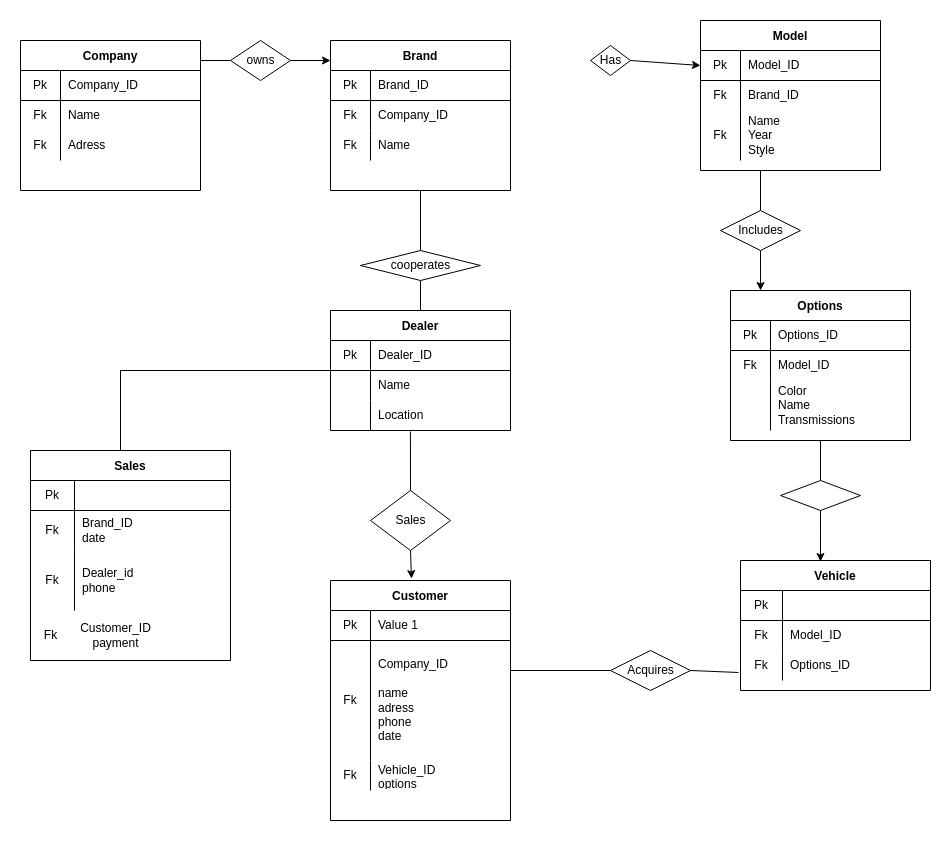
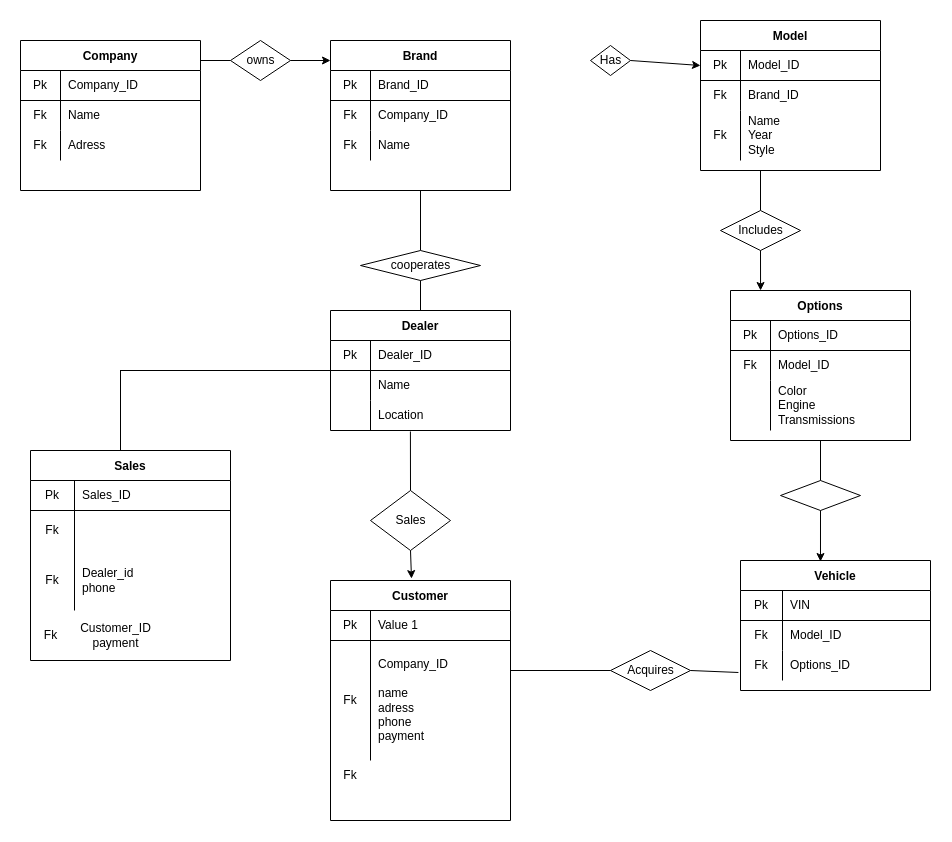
(819, 406) -> (819, 406)
none -> (153, 496)
(153, 531) -> none
none -> (857, 606)
(412, 701) -> (412, 701)
(441, 776) -> none
